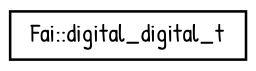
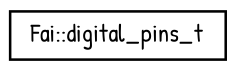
(128, 36) -> (118, 36)
